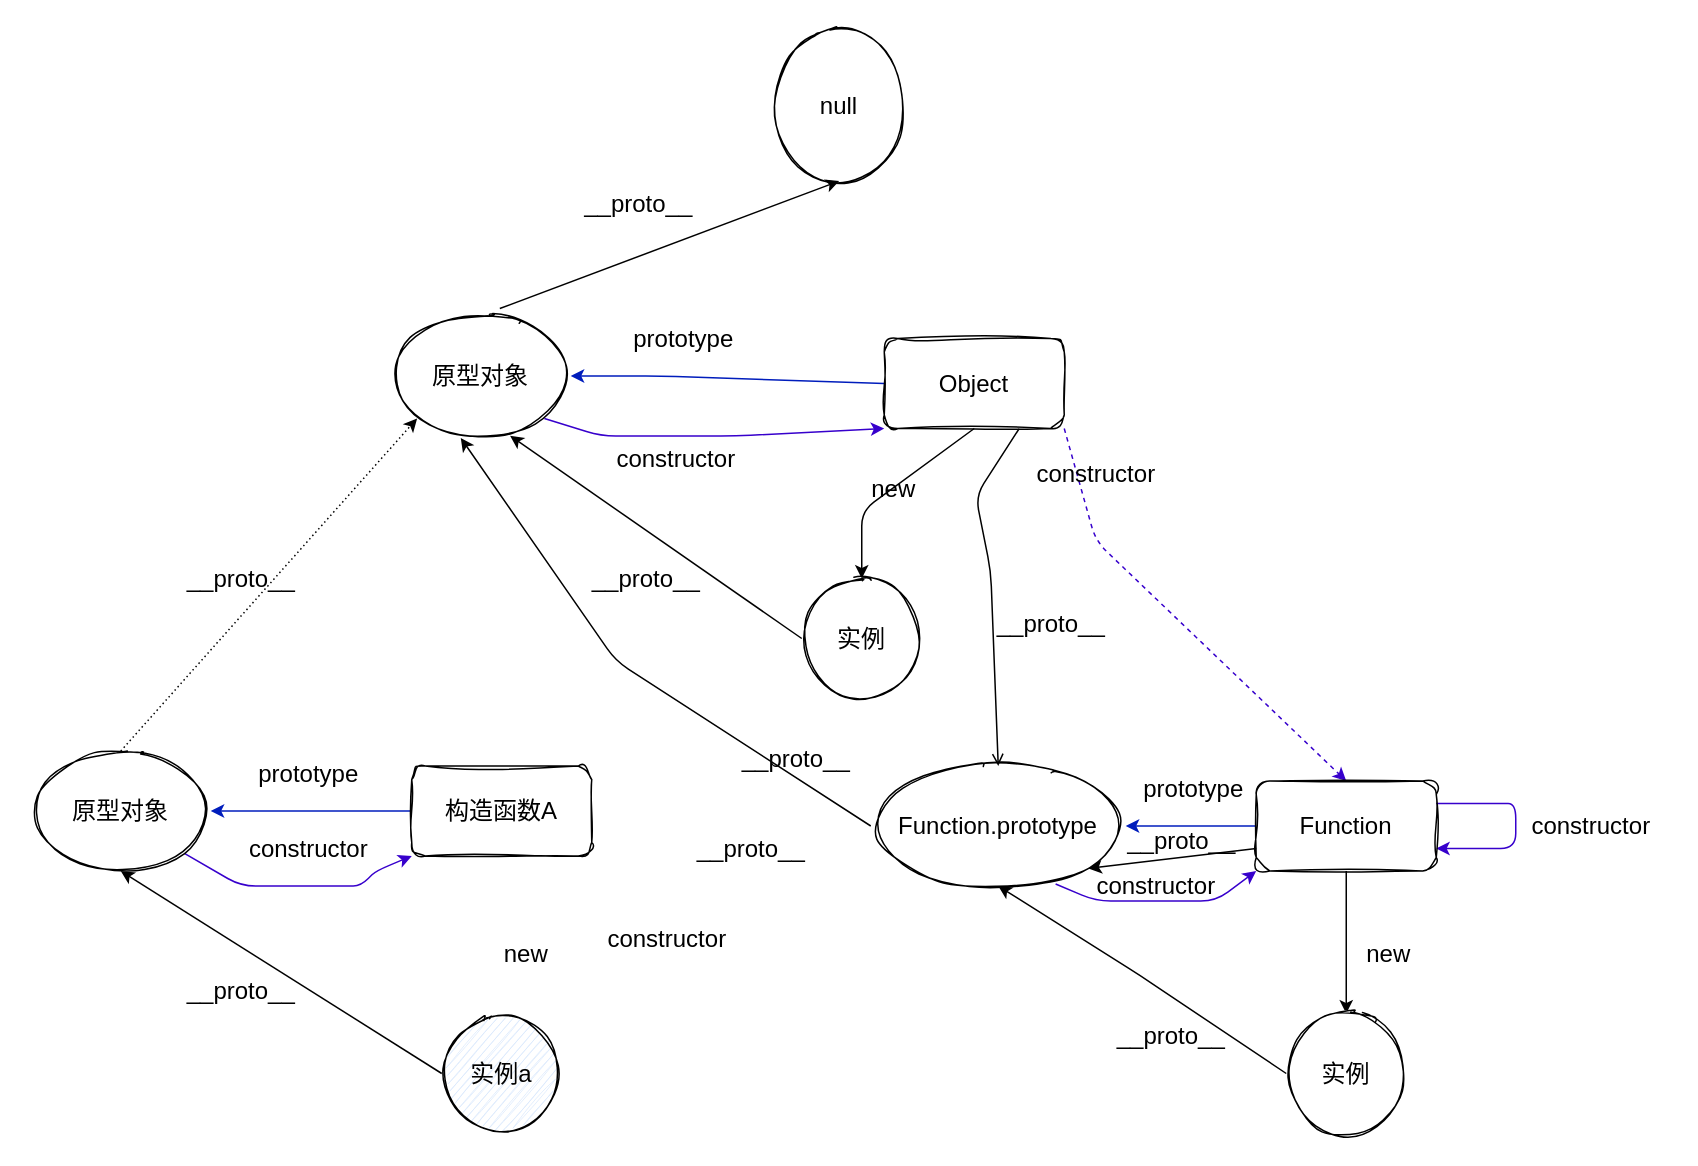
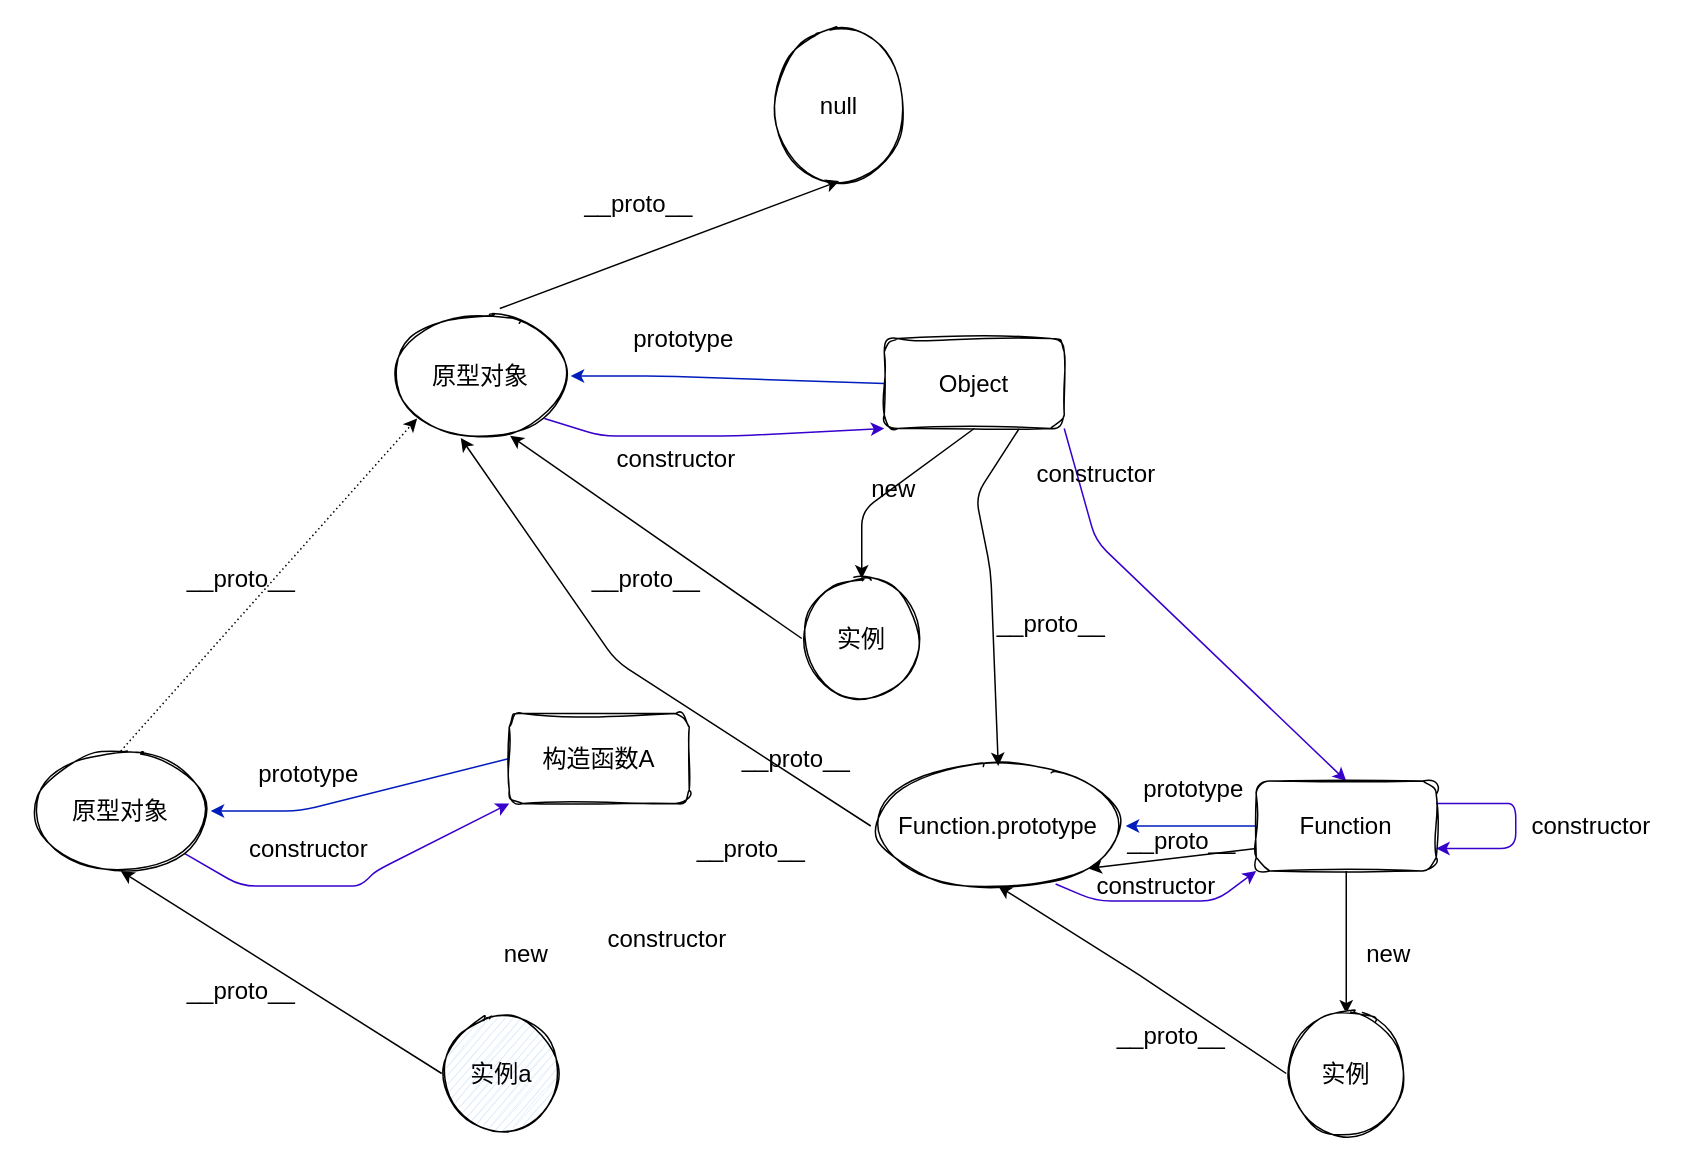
(1180, 621) -> (1180, 621)
(998, 756) -> (998, 754)
(502, 811) -> (599, 758)
